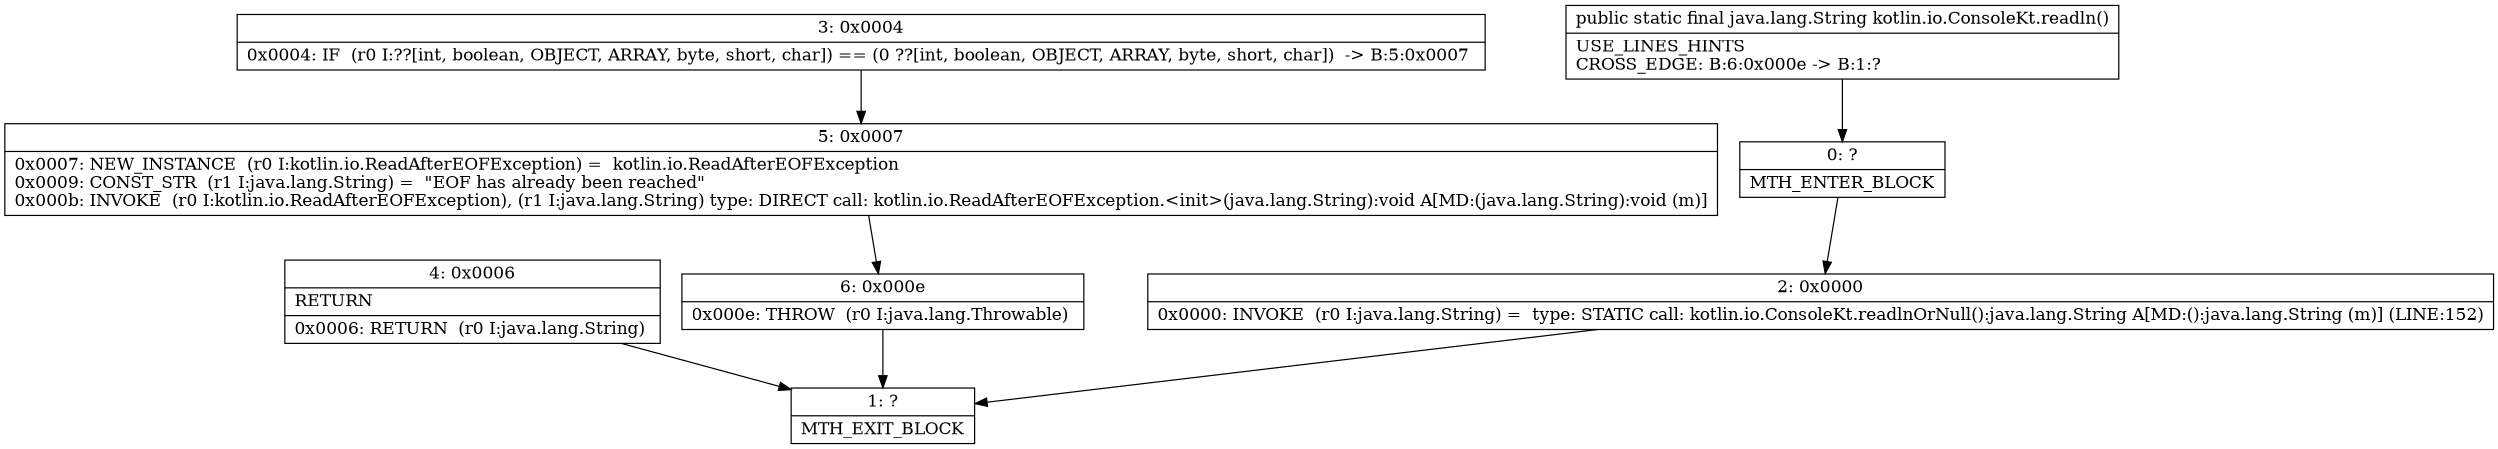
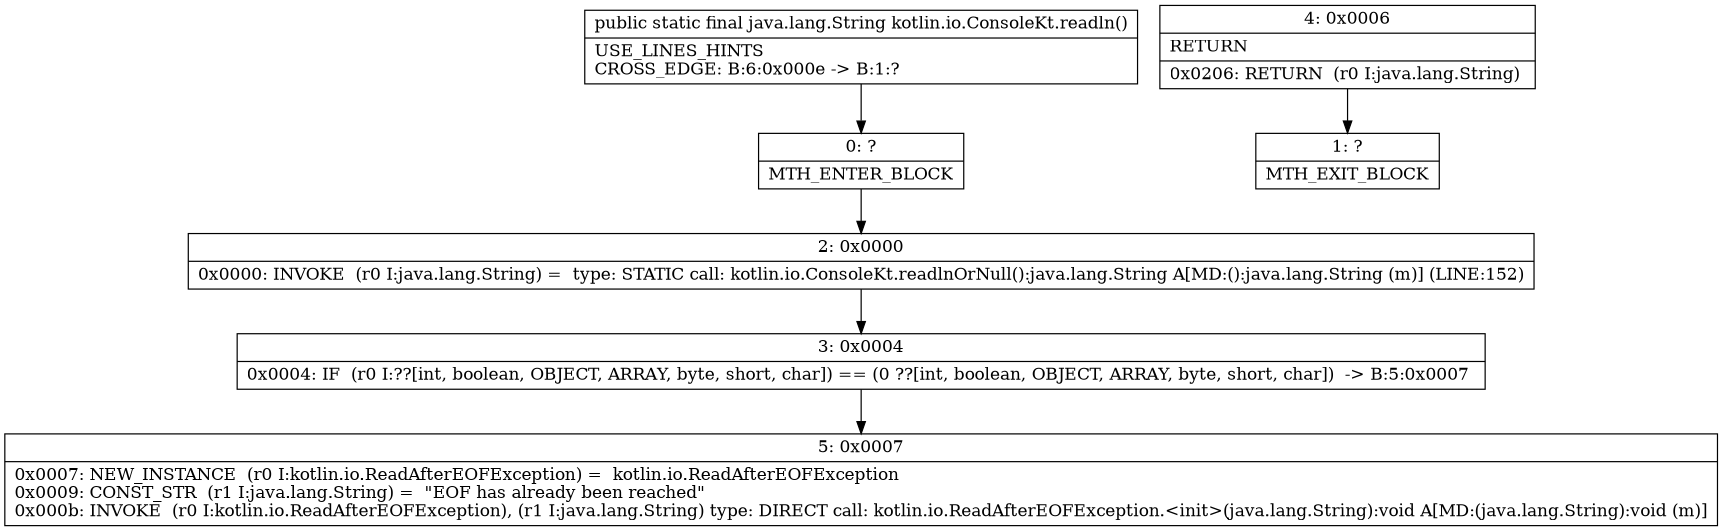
(883, 302) -> none
(473, 329) -> (1348, 74)
(1292, 366) -> (861, 305)
